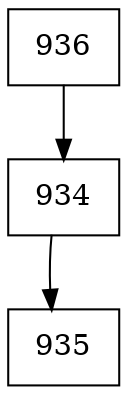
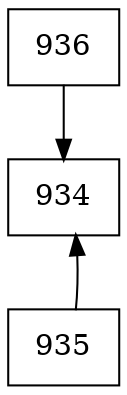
(50, 262) -> (77, 283)
